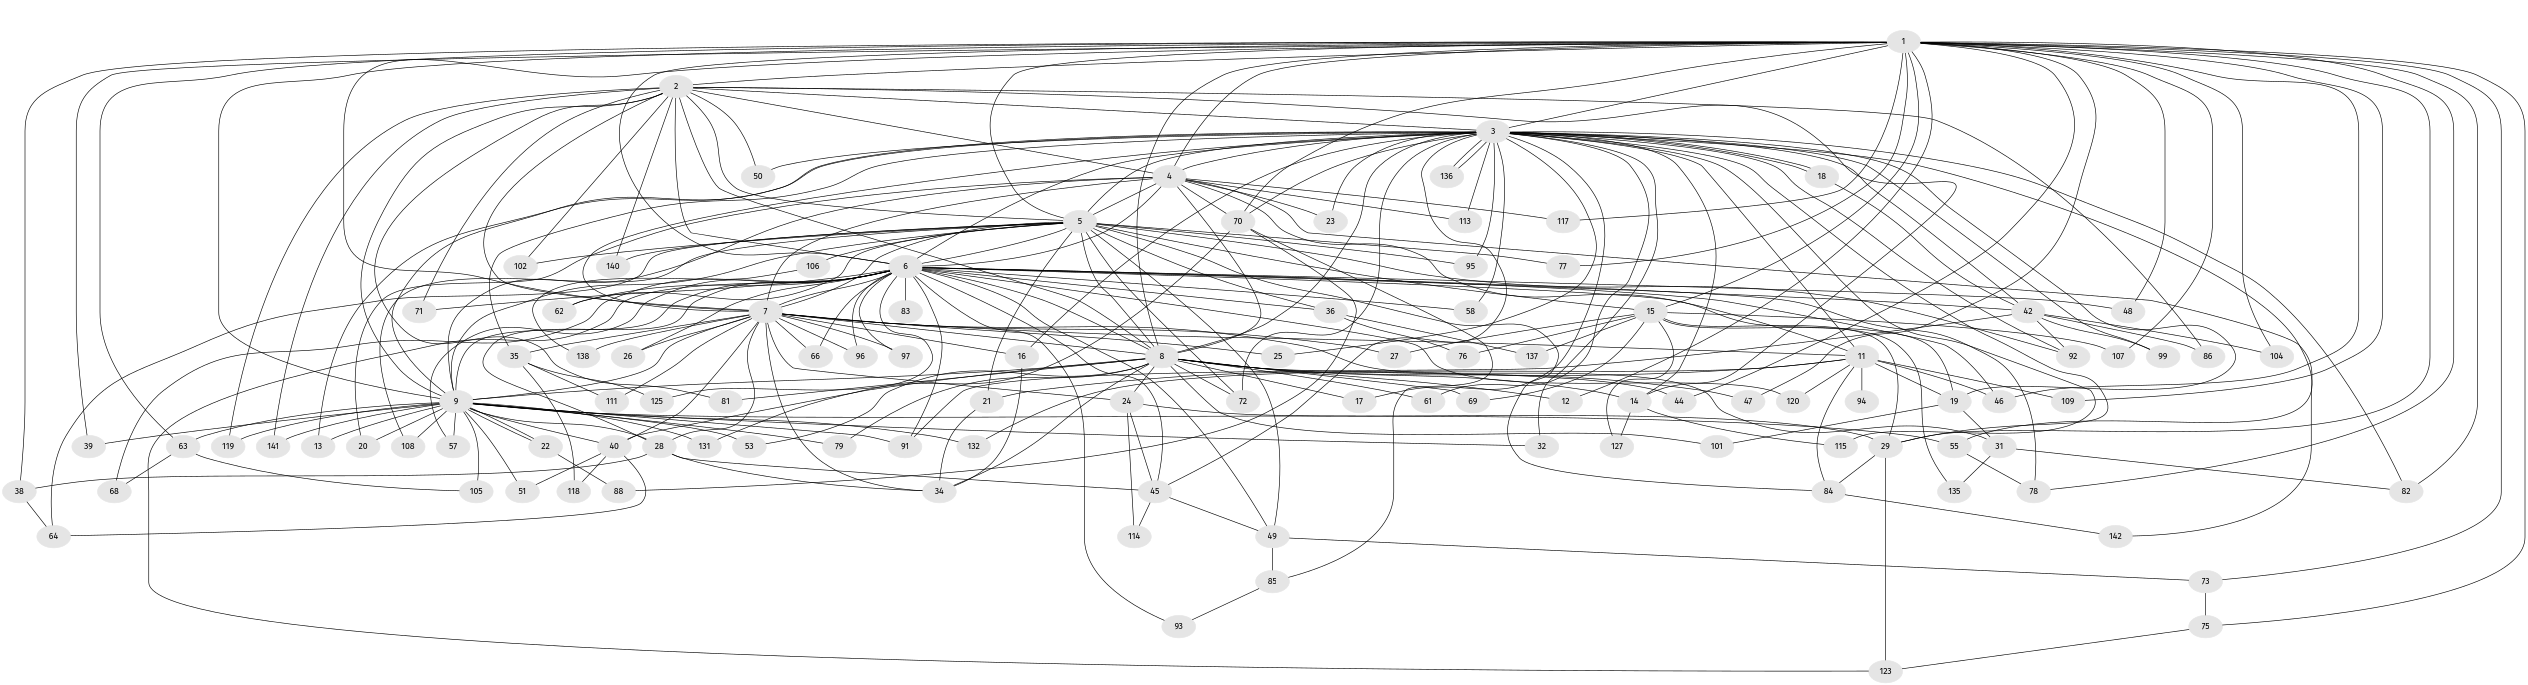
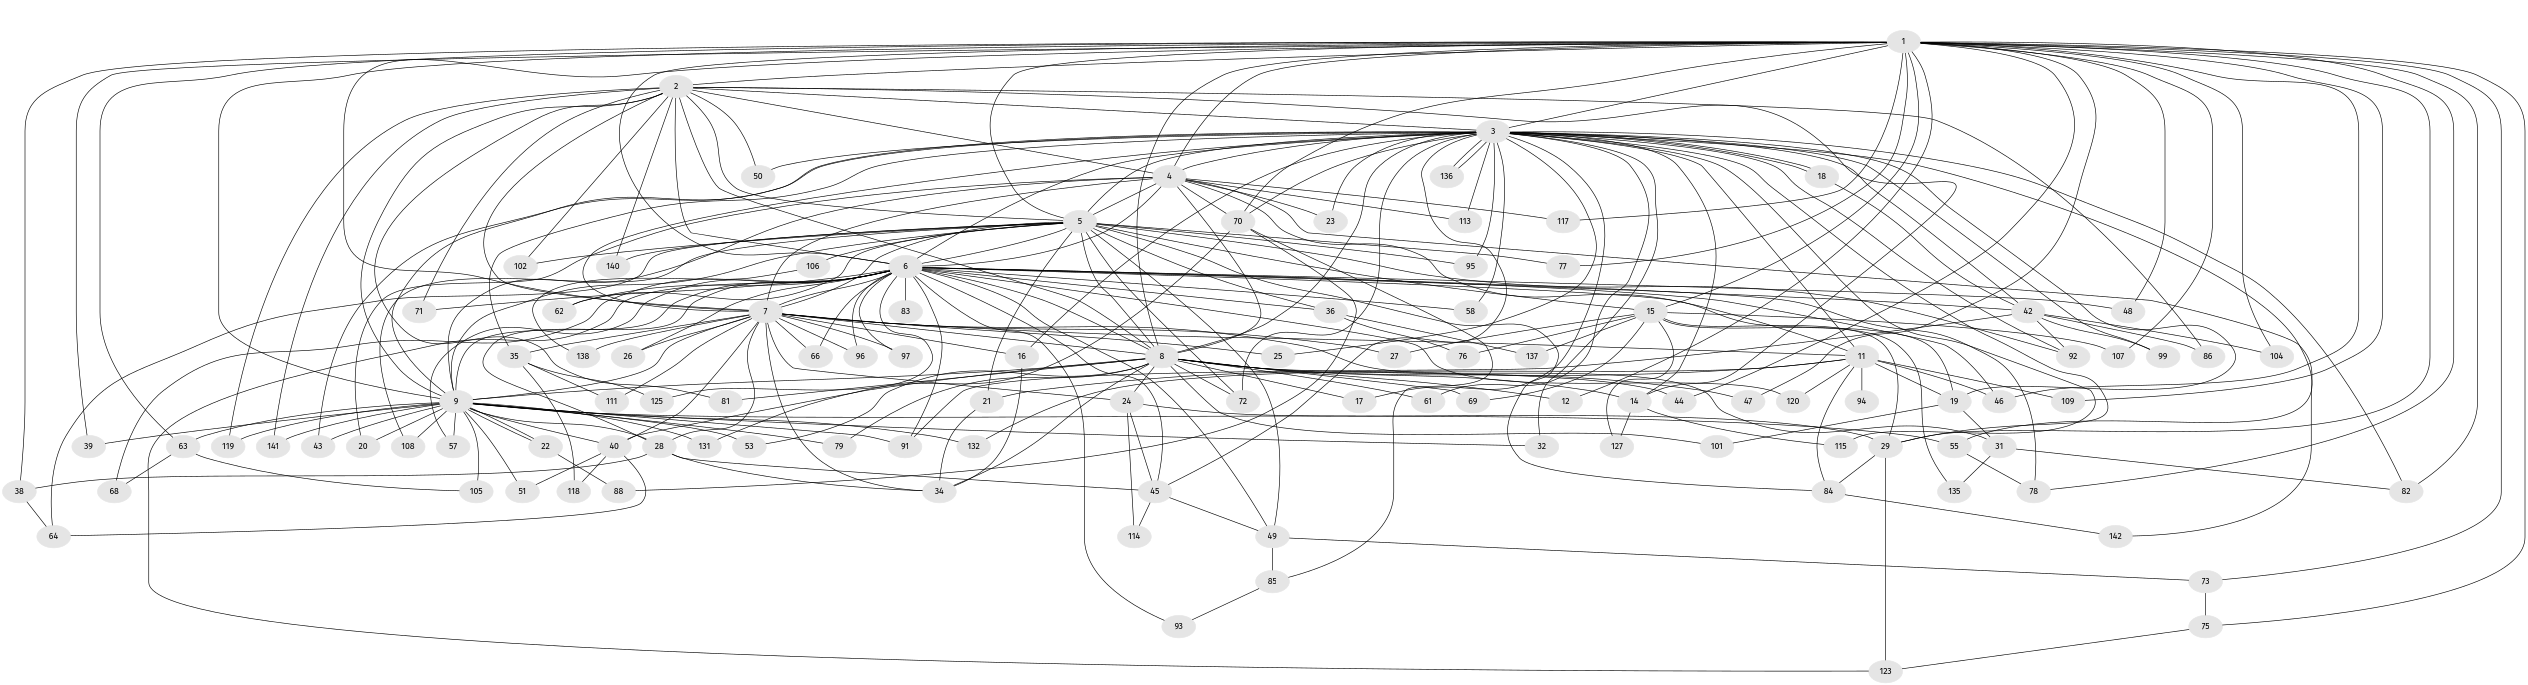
(318, 447) -> (318, 447)
